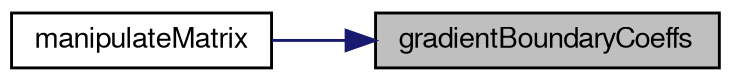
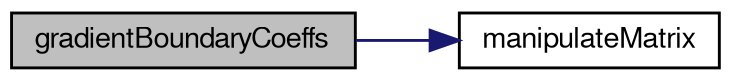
(309, 40) -> (393, 40)
